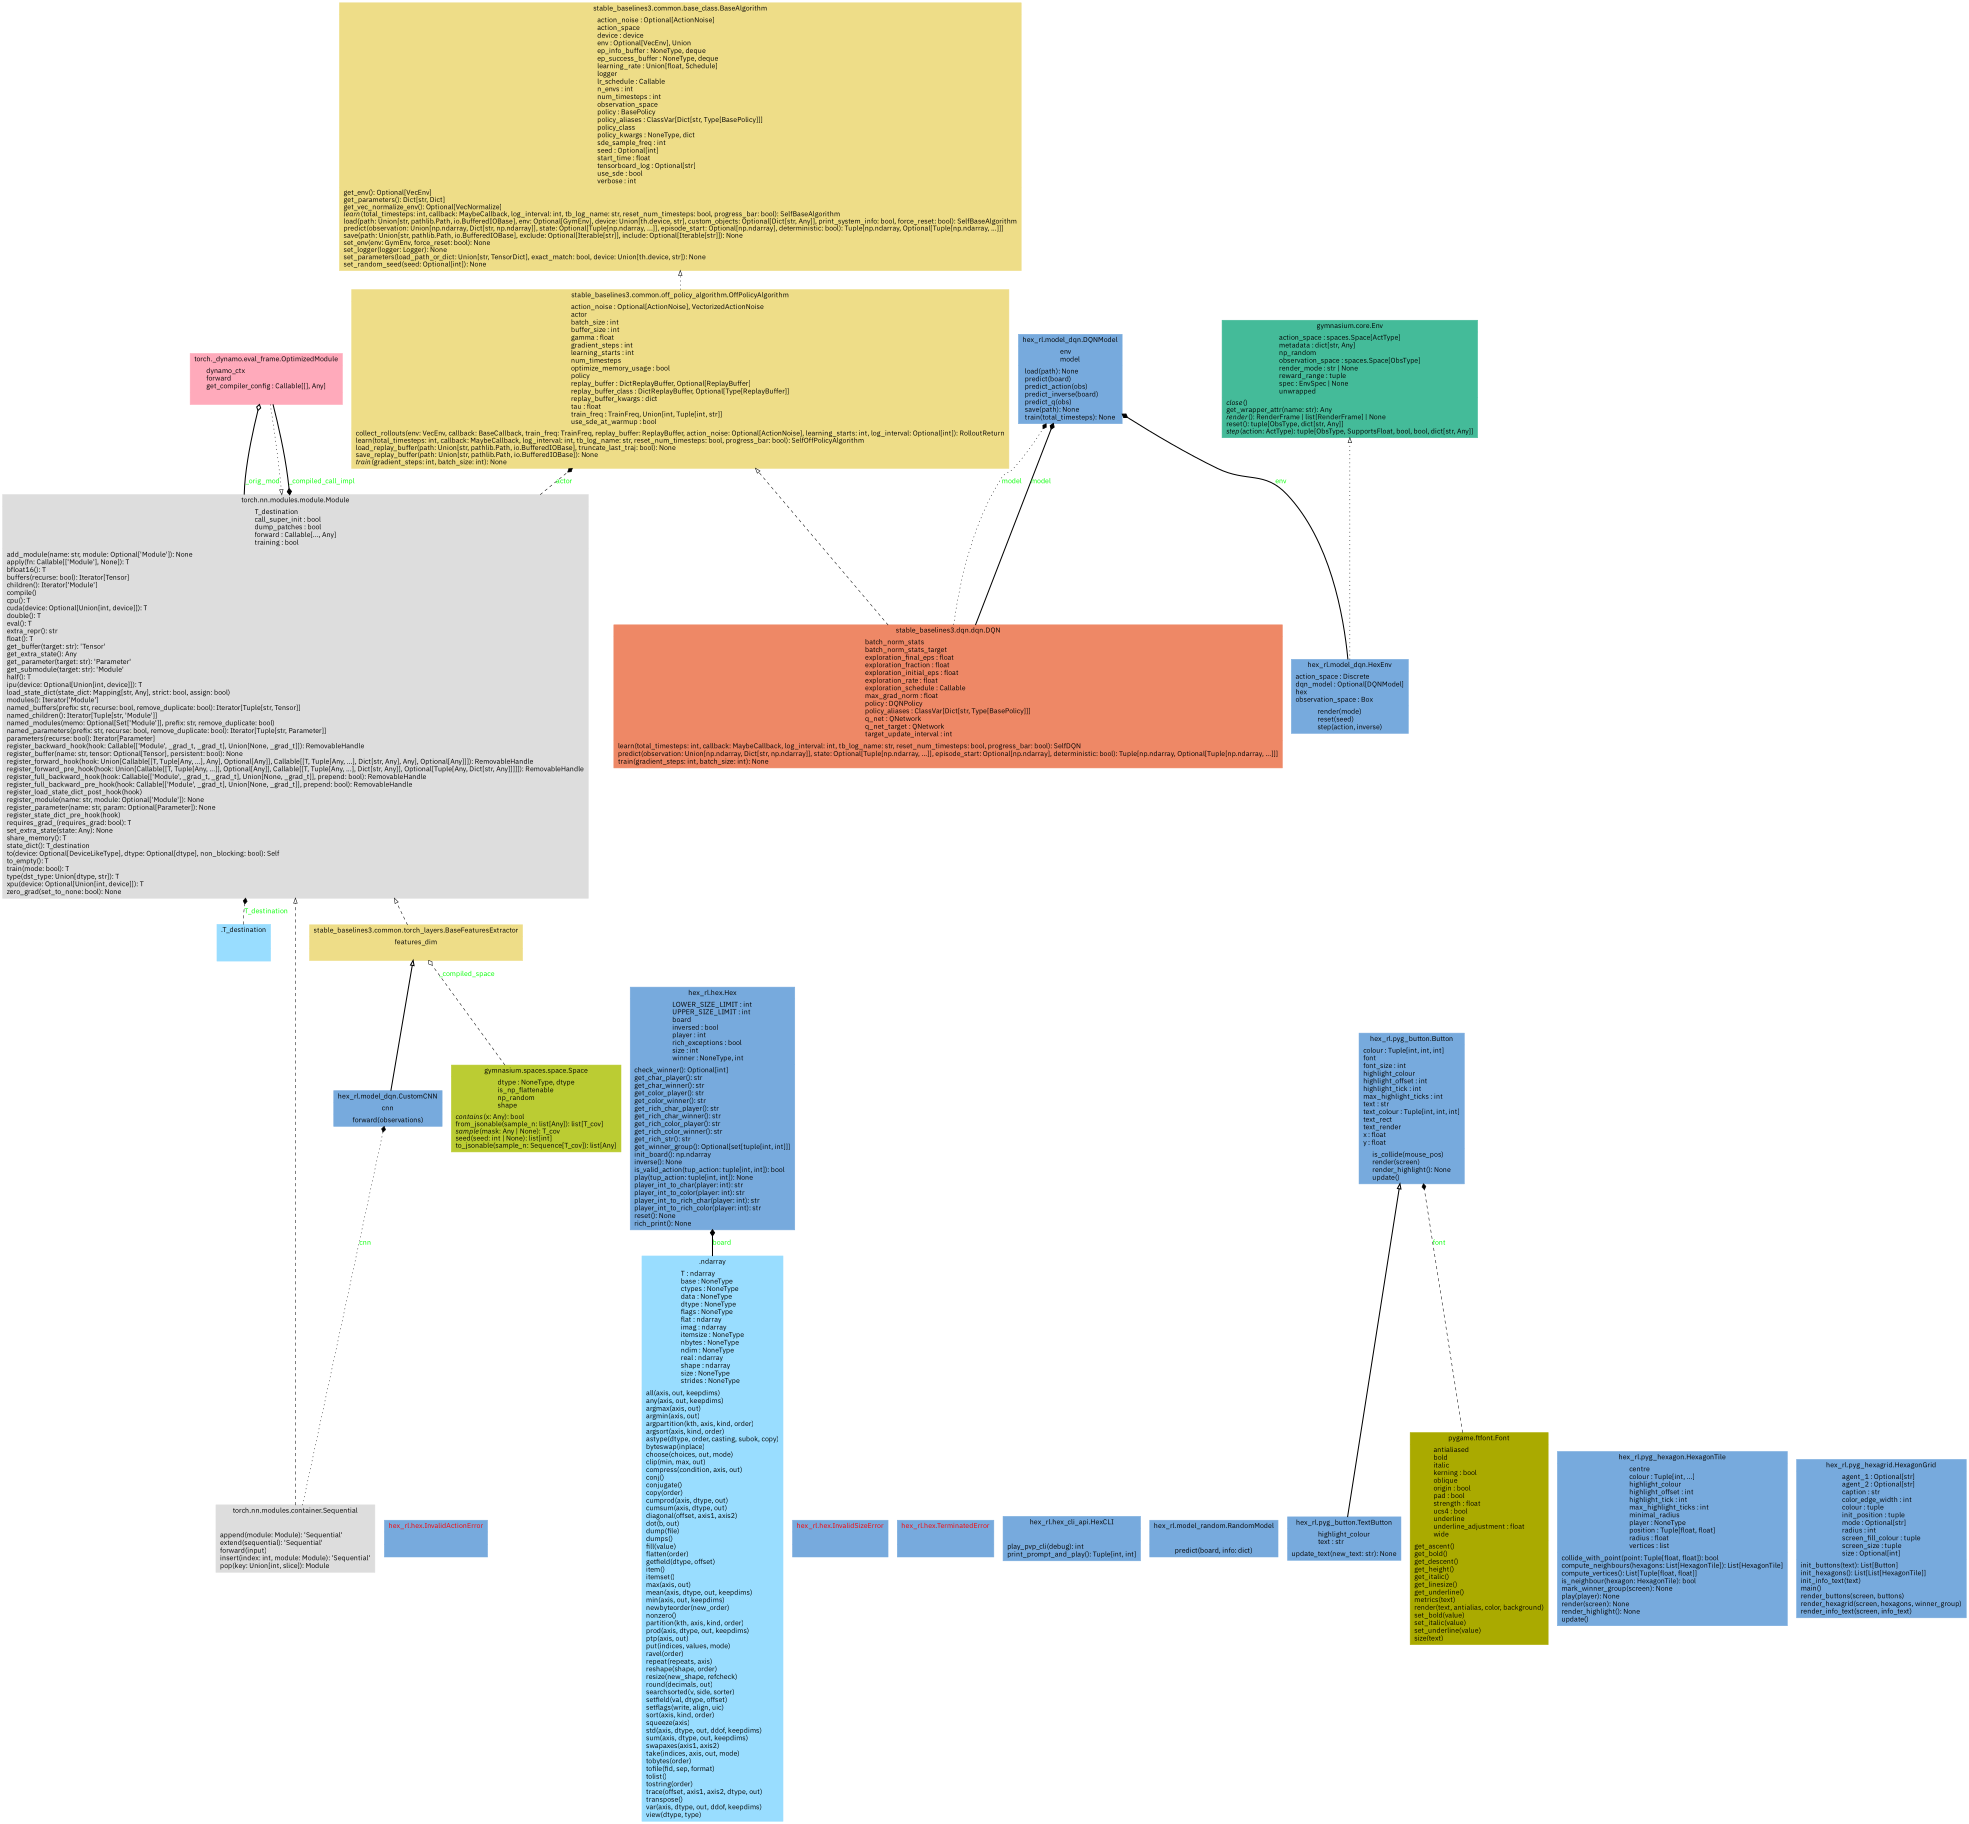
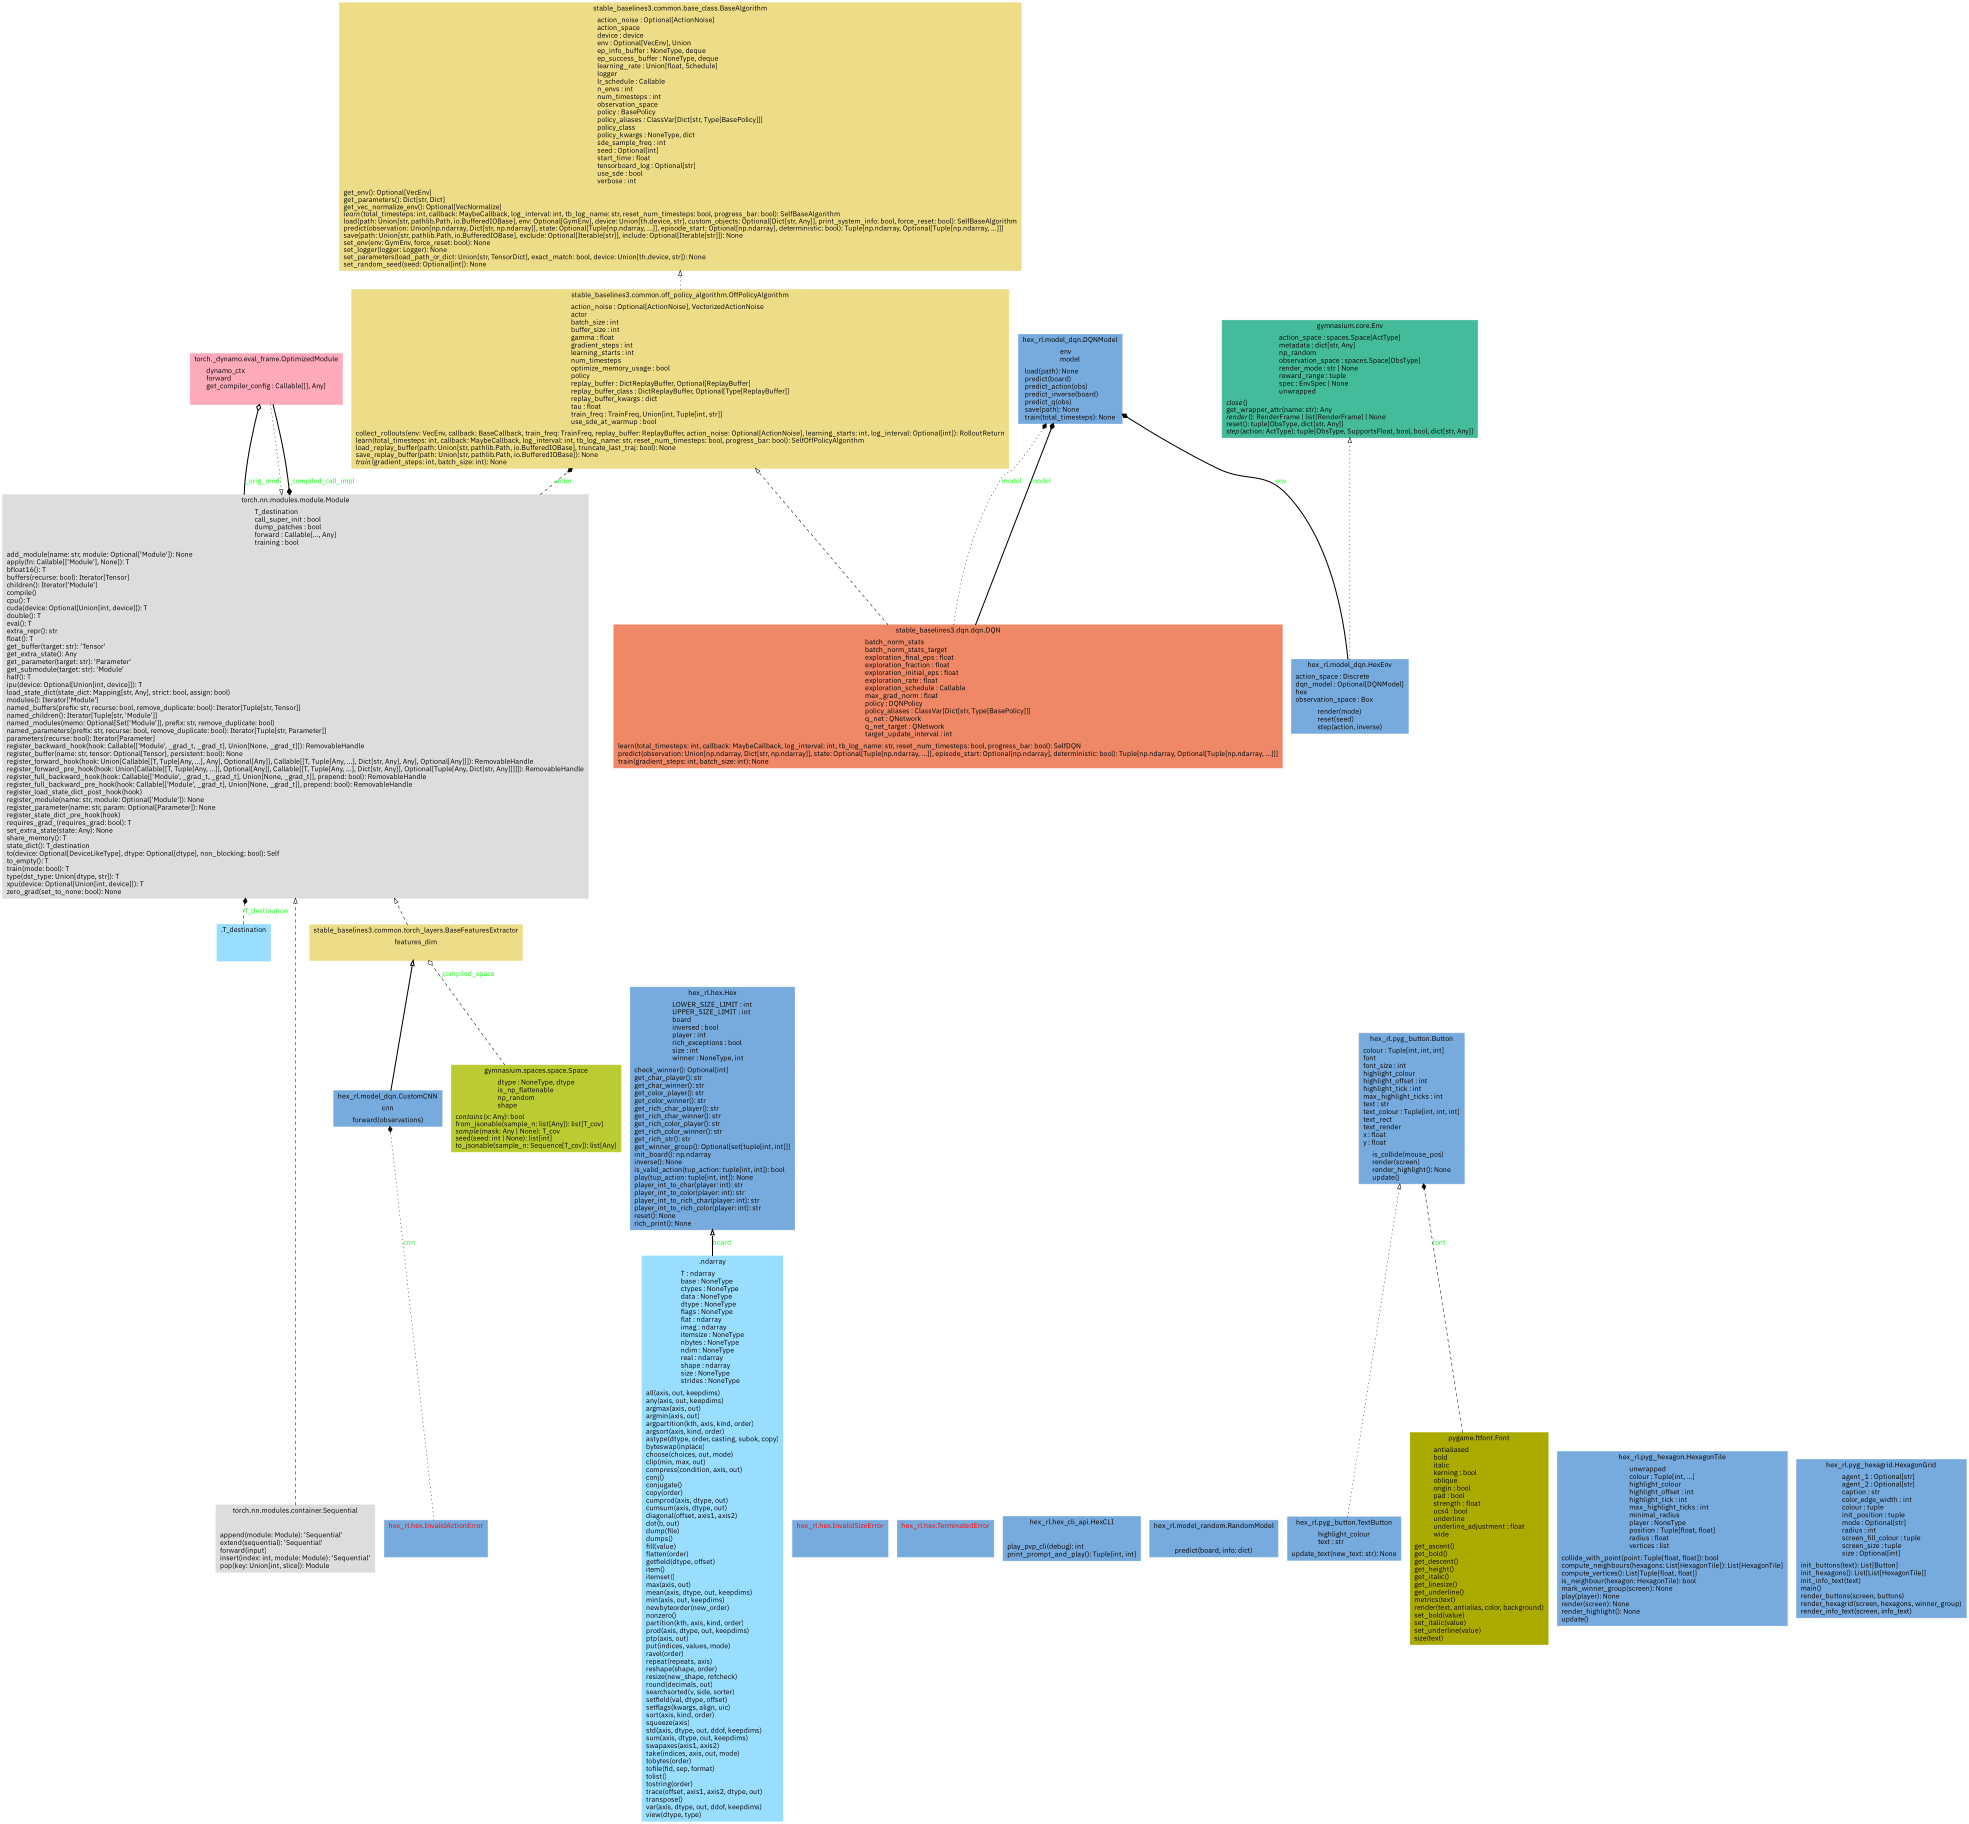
(712, 1246) -> (712, 1246)
(343, 1319) -> (412, 1327)
(1373, 1353) -> (1373, 1353)
(1640, 1469) -> (1648, 1469)
(685, 1708) -> (688, 1708)
